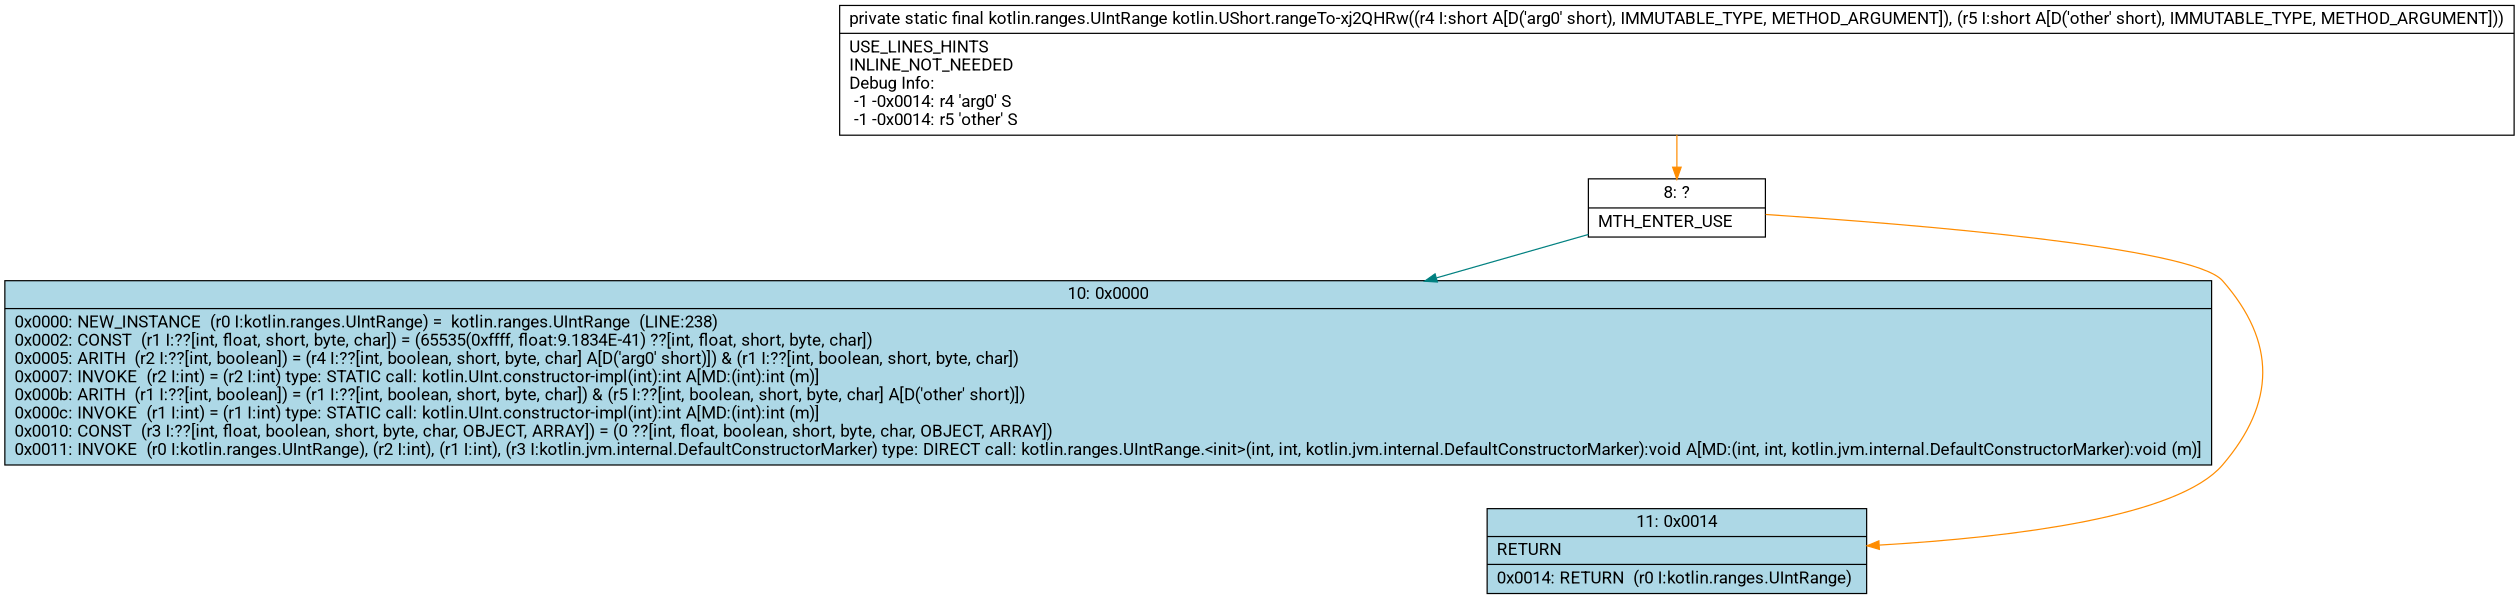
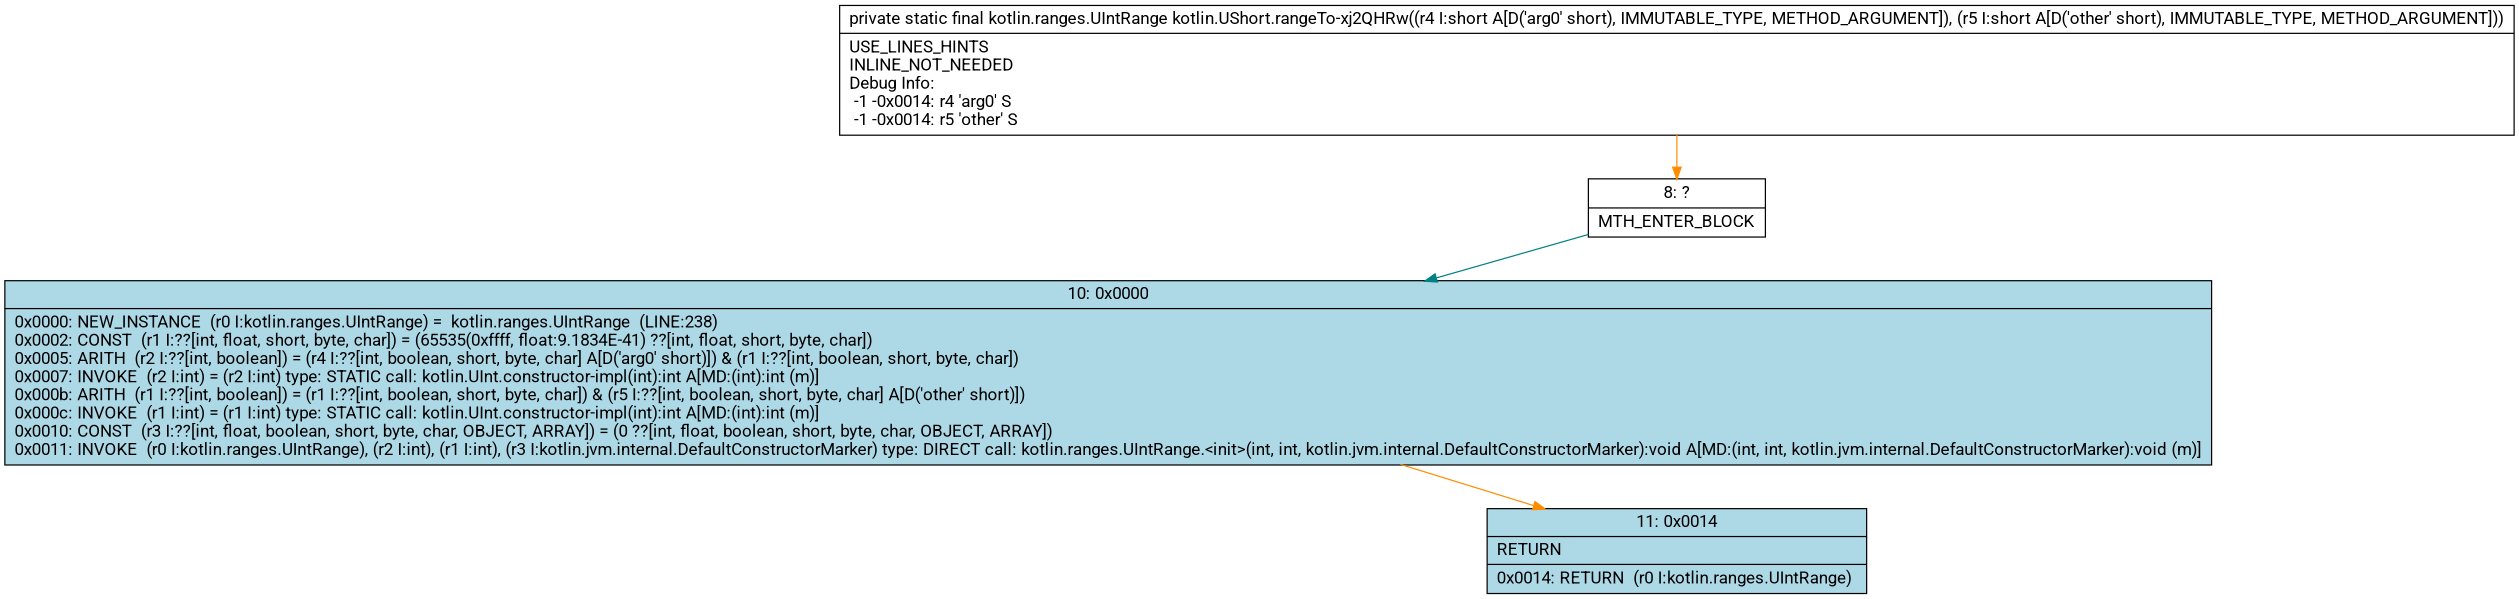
(1666, 222) -> (1677, 222)
(2250, 322) -> (1467, 485)
